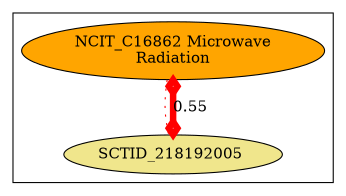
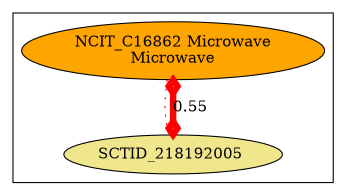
(173, 51) -> (173, 51)
